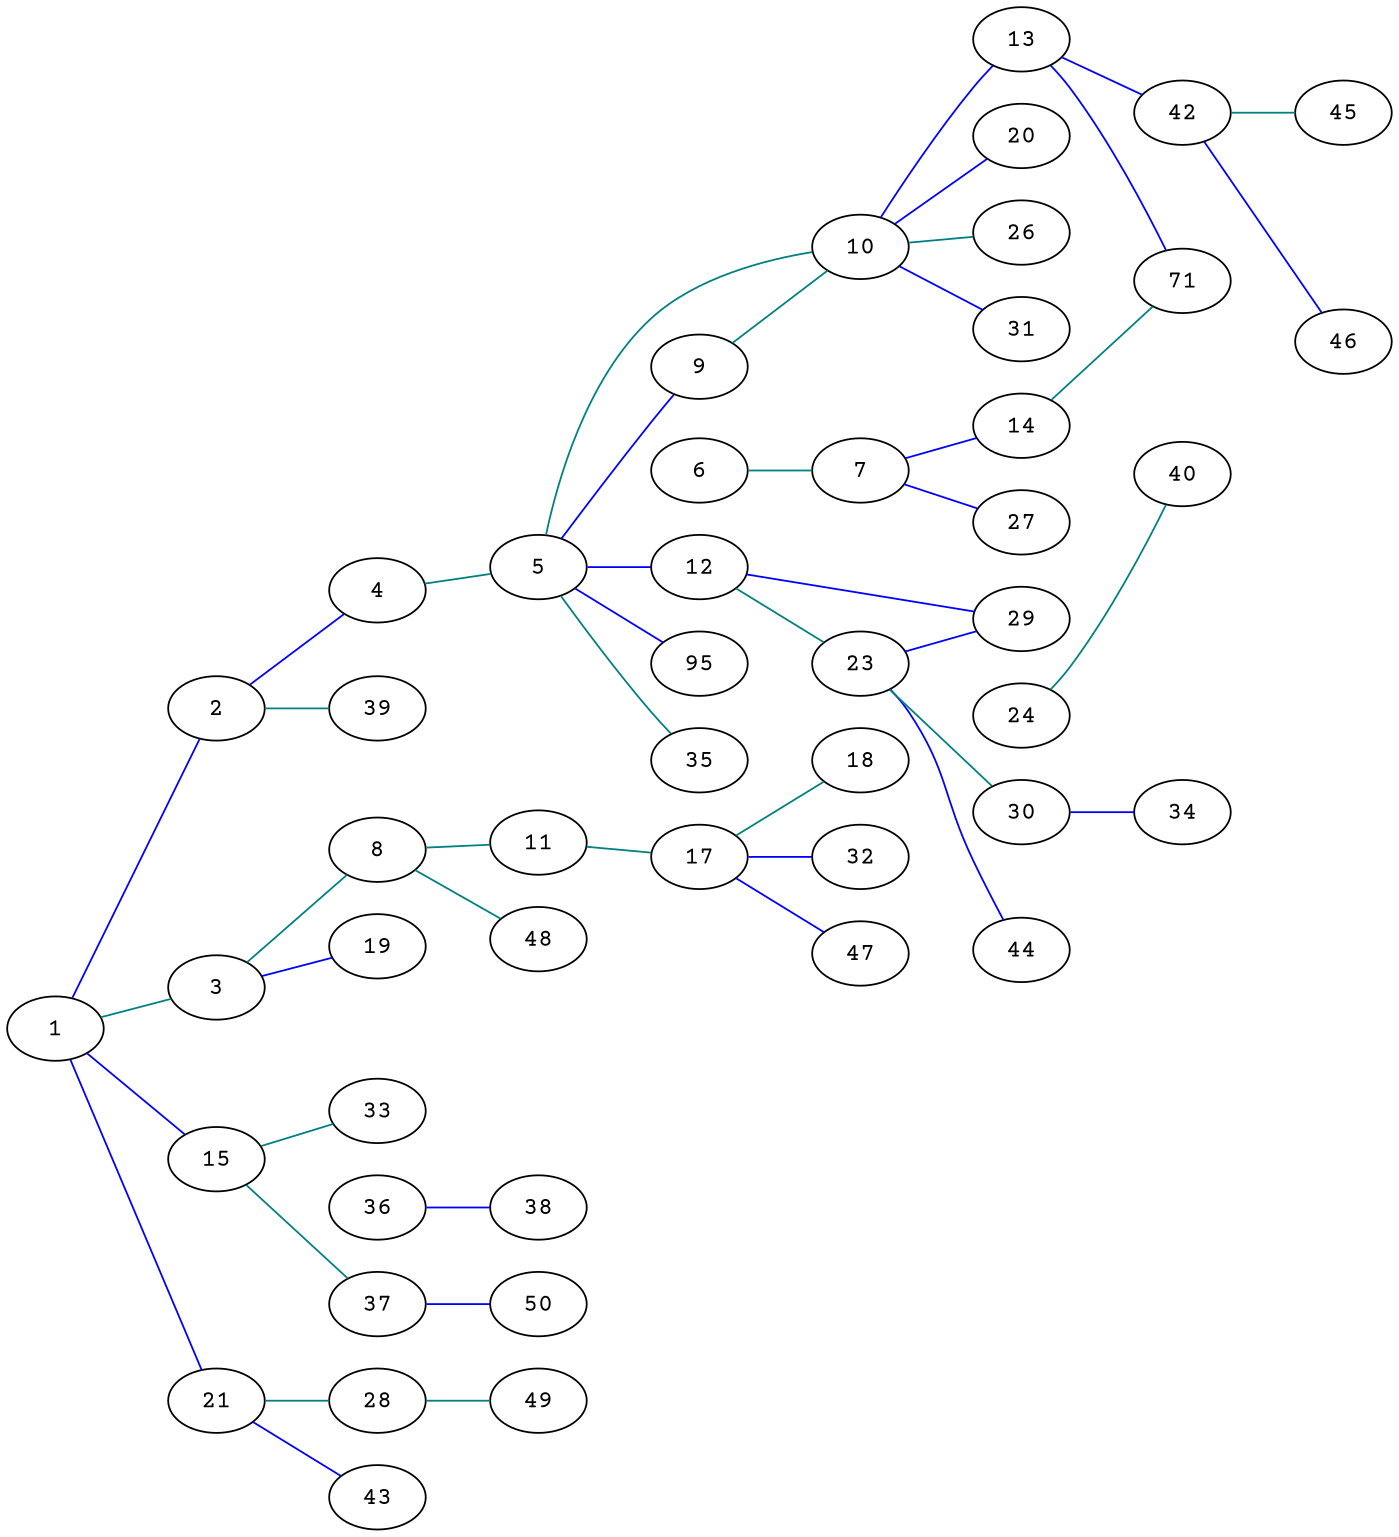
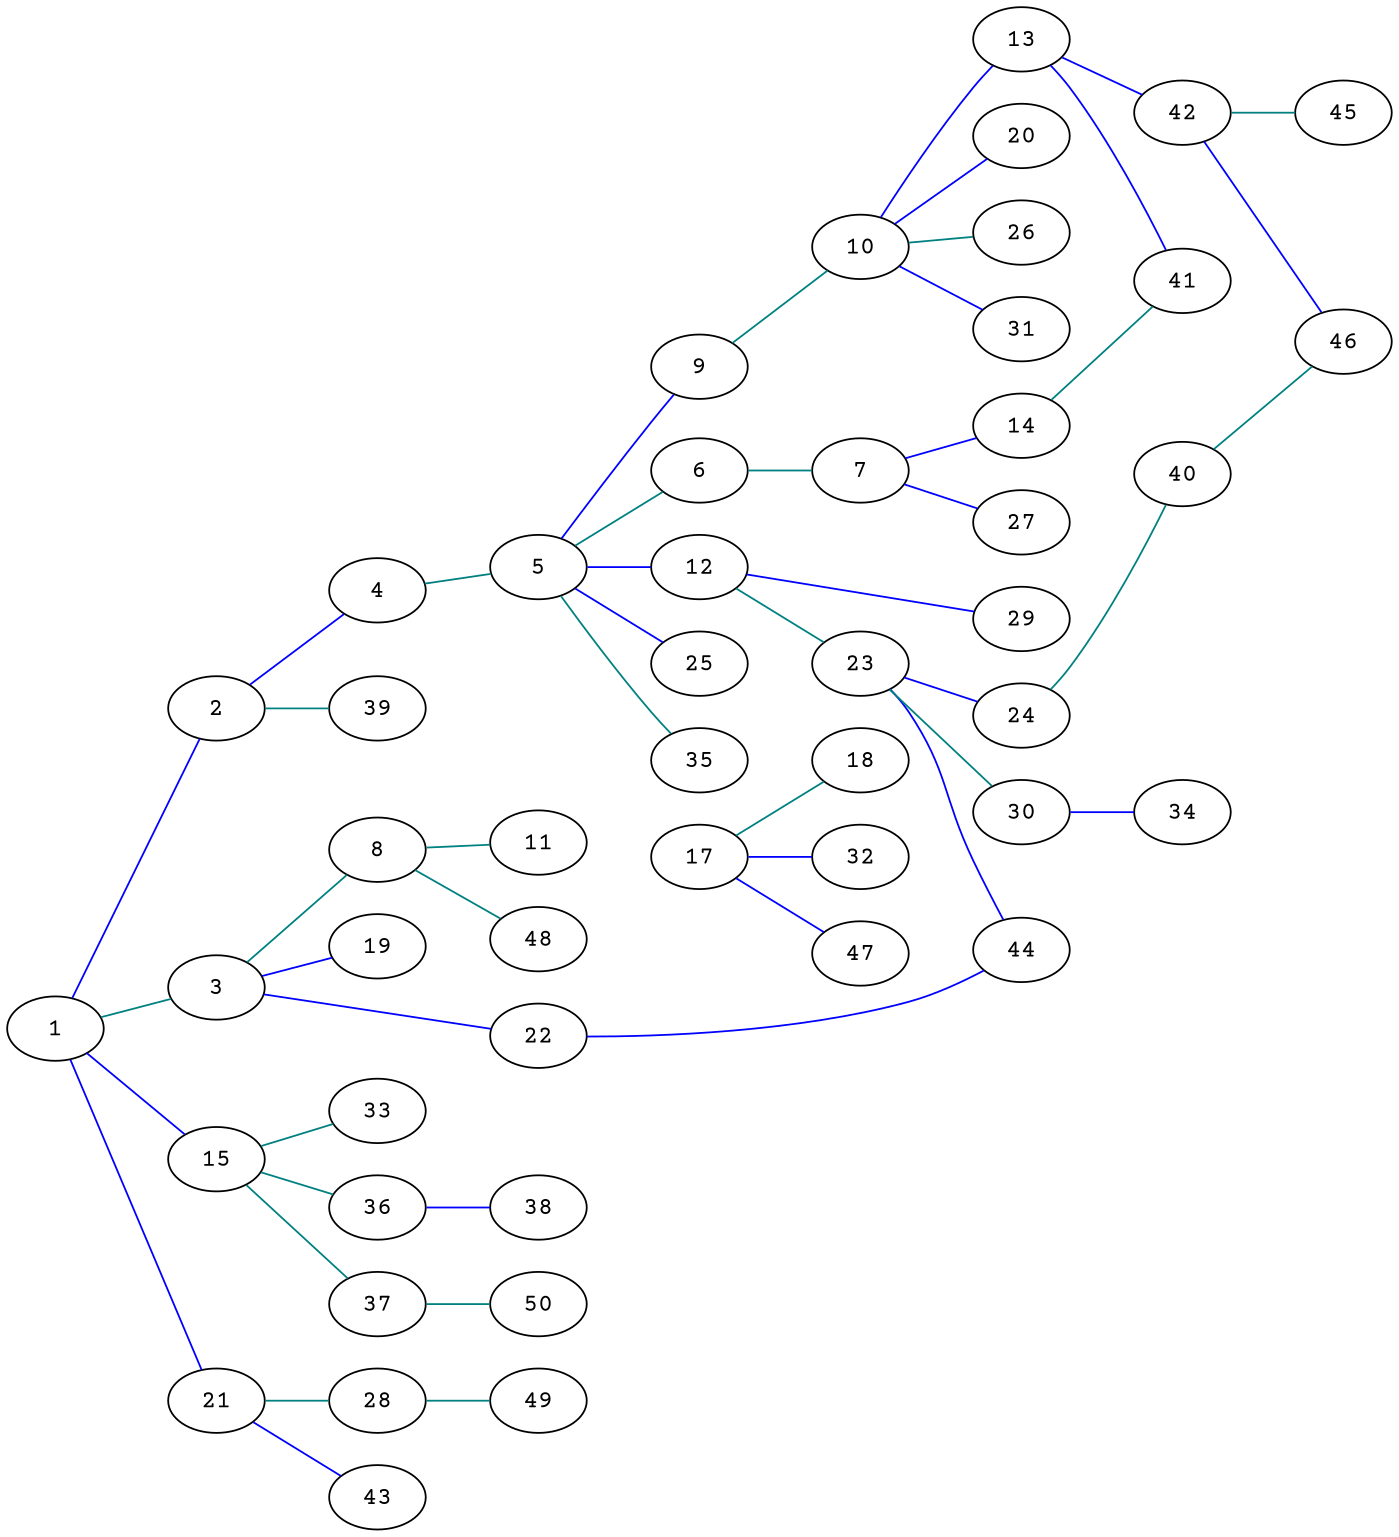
(1182, 281) -> (1182, 281)
(628, 343) -> (619, 519)
none -> (1263, 408)
(941, 641) -> (941, 690)
(699, 664) -> (699, 664)
(619, 850) -> none
none -> (538, 1036)
none -> (297, 1183)
(458, 1304) -> (458, 1304)
